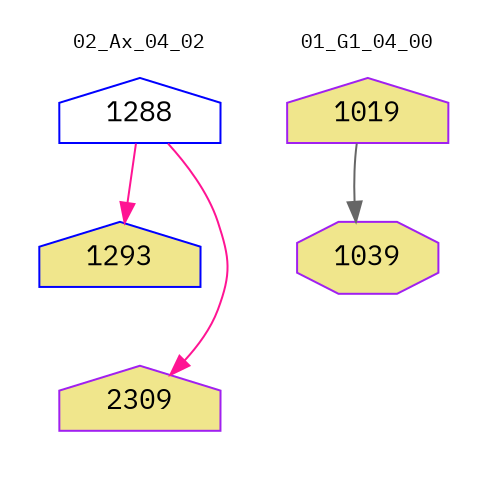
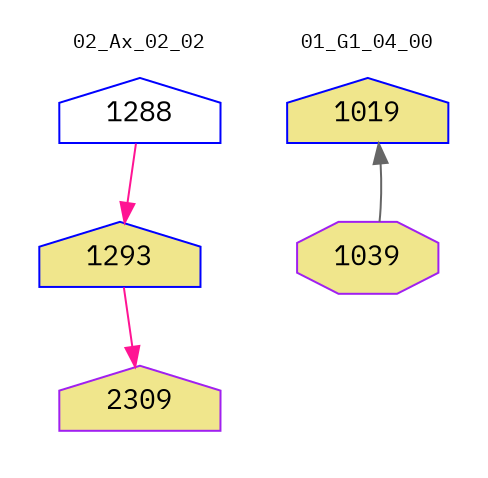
(140, 43) -> (140, 43)
(368, 114) -> (368, 114)
(354, 172) -> (381, 193)
(226, 250) -> (128, 317)
